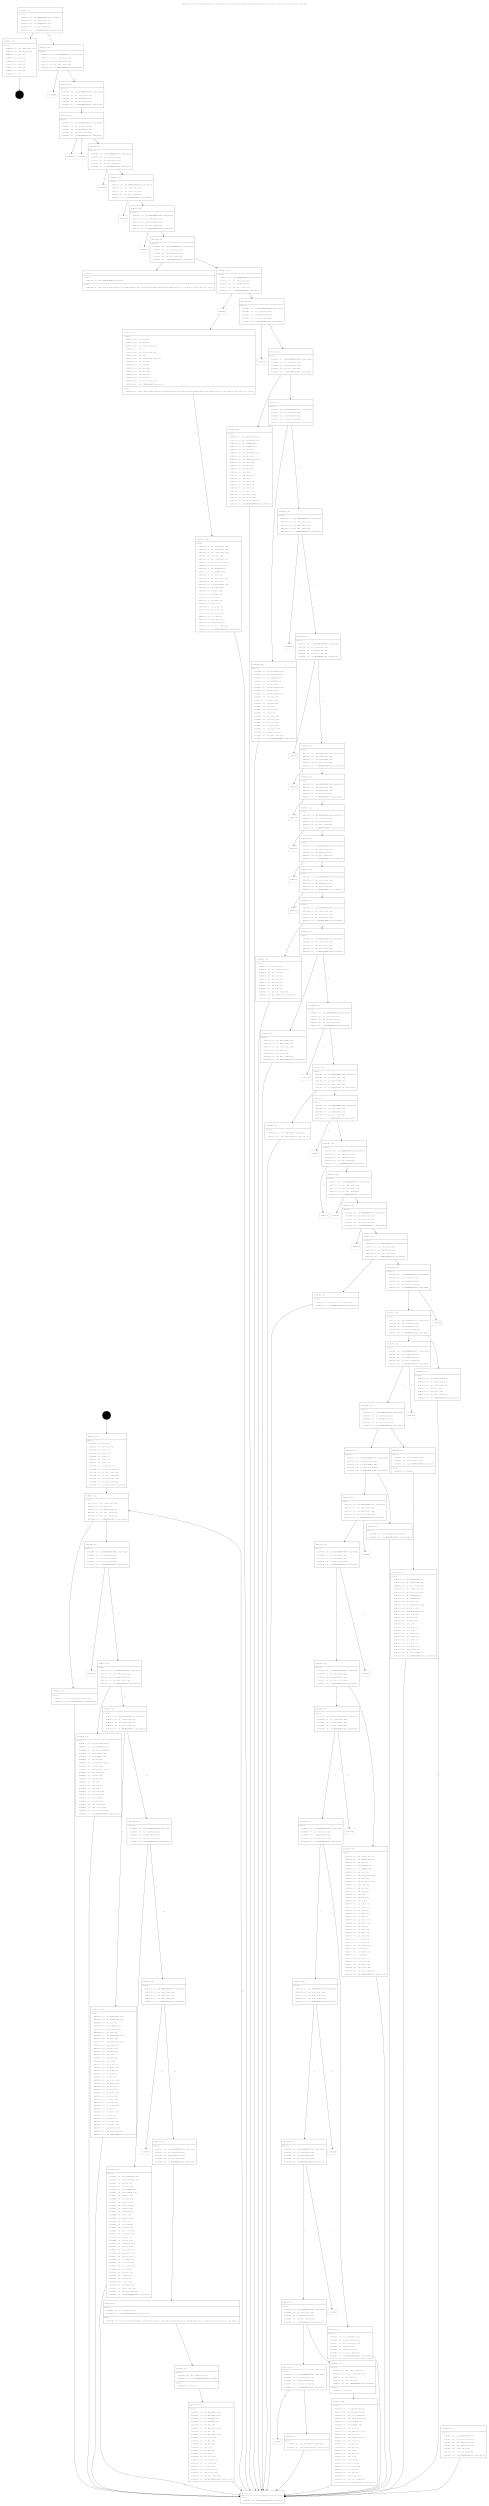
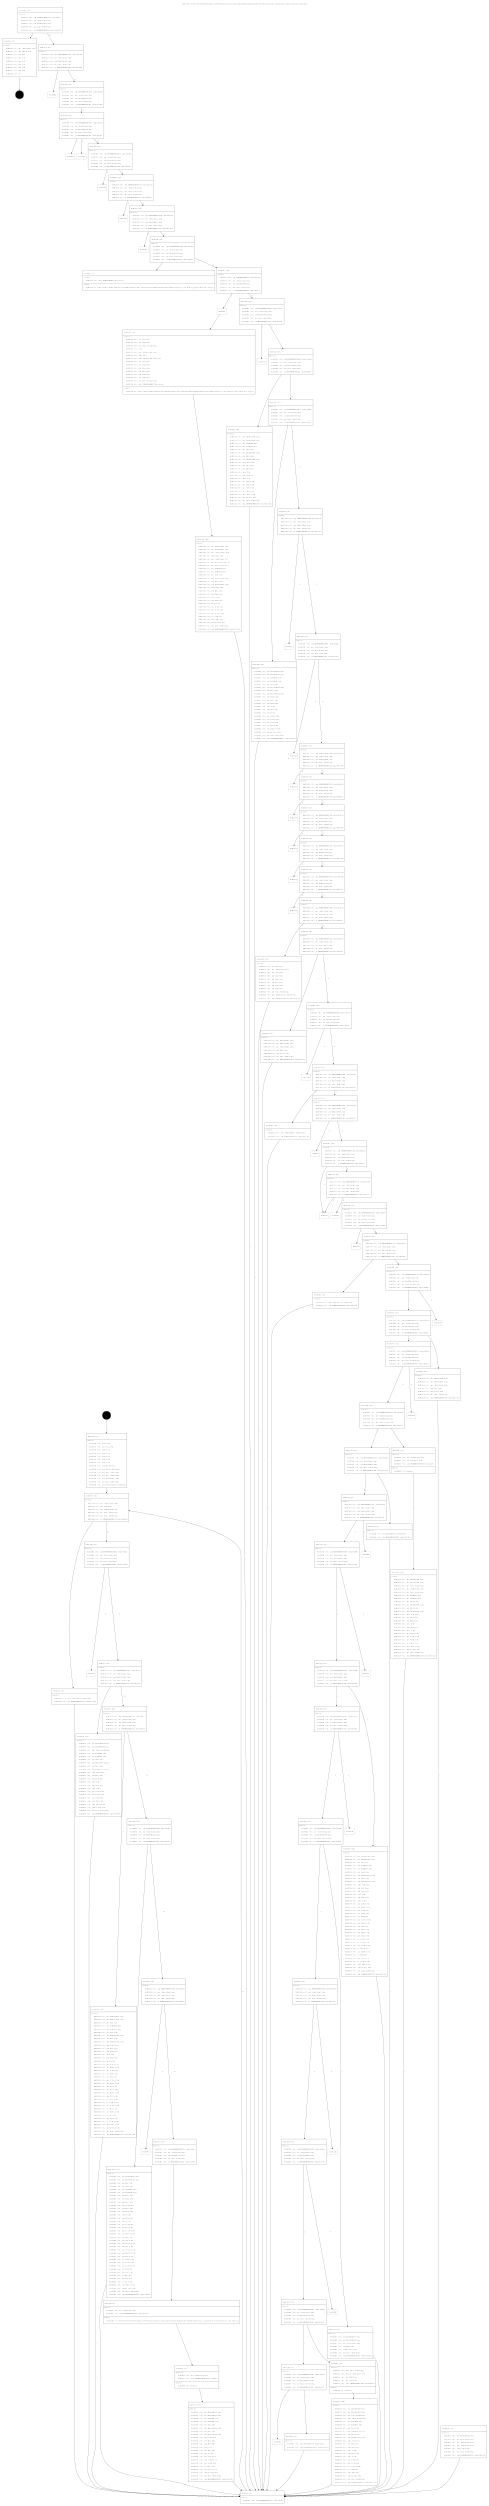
(356, 1200) -> (329, 1204)
